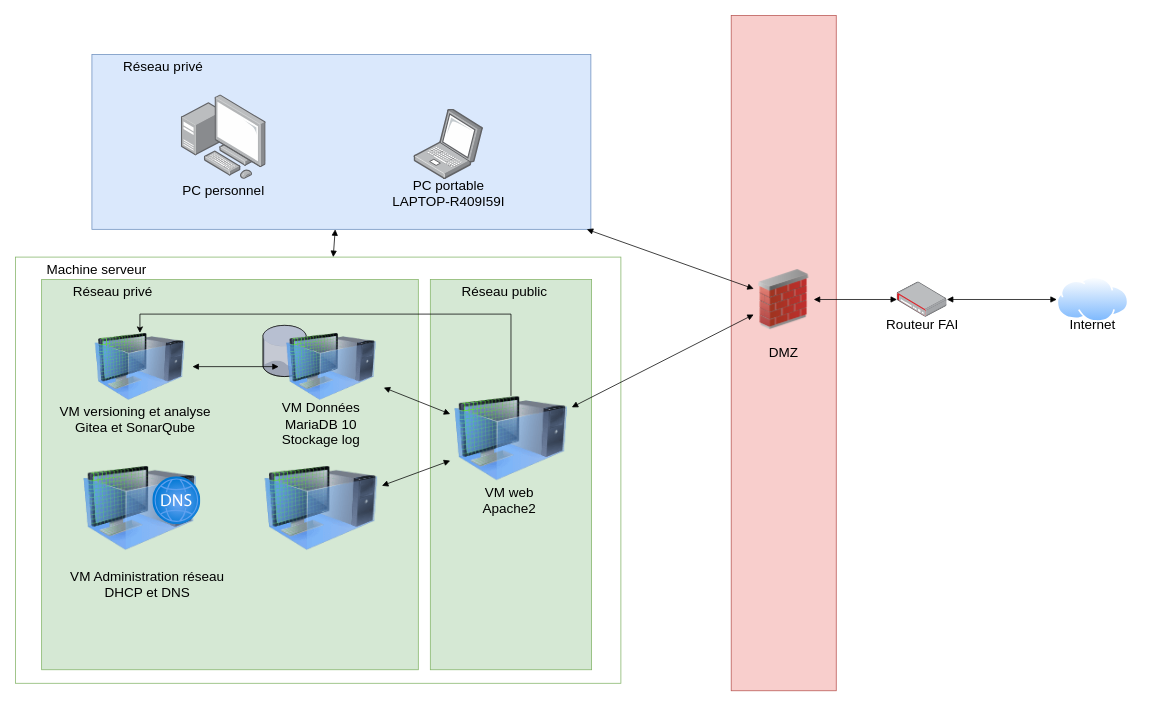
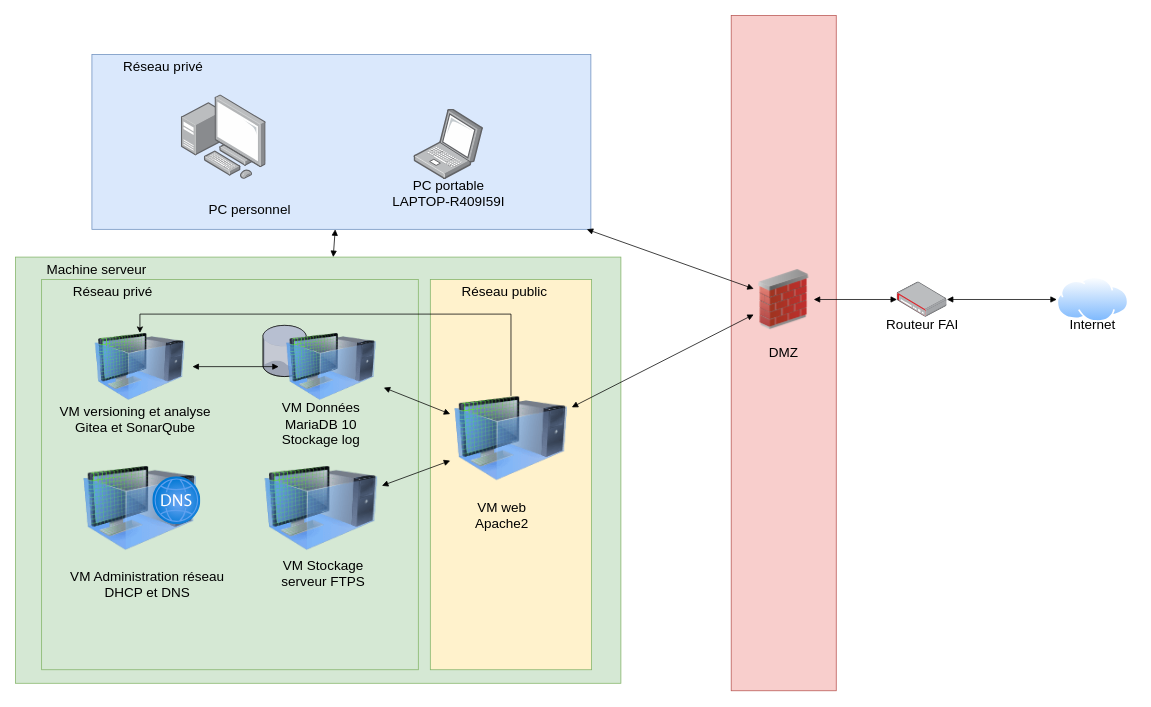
(224, 191) -> (250, 209)
(70, 270) -> (70, 270)
(476, 293) -> (476, 293)
(509, 500) -> (501, 515)
none -> (323, 573)
